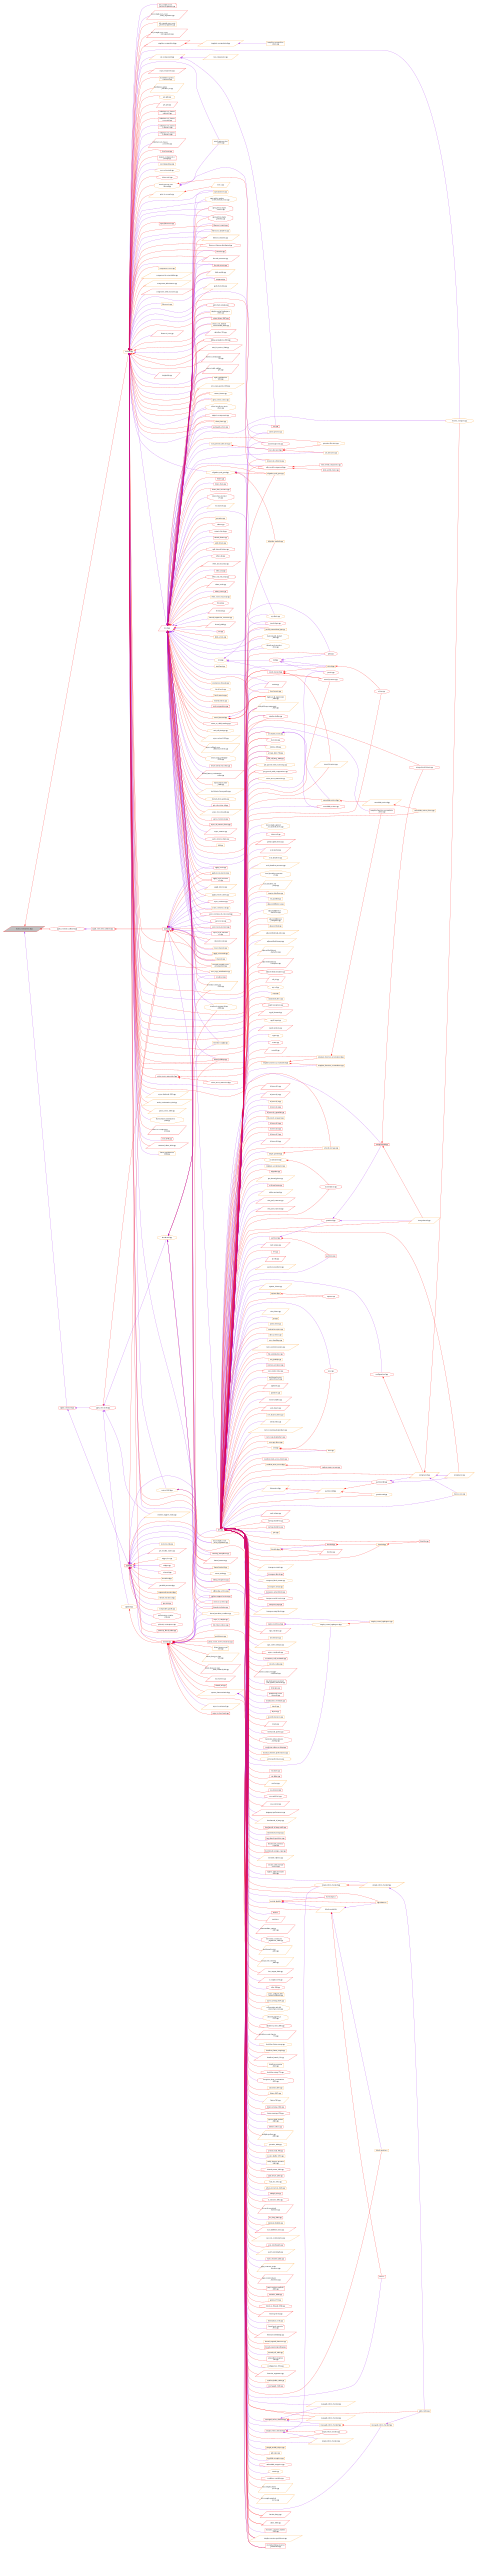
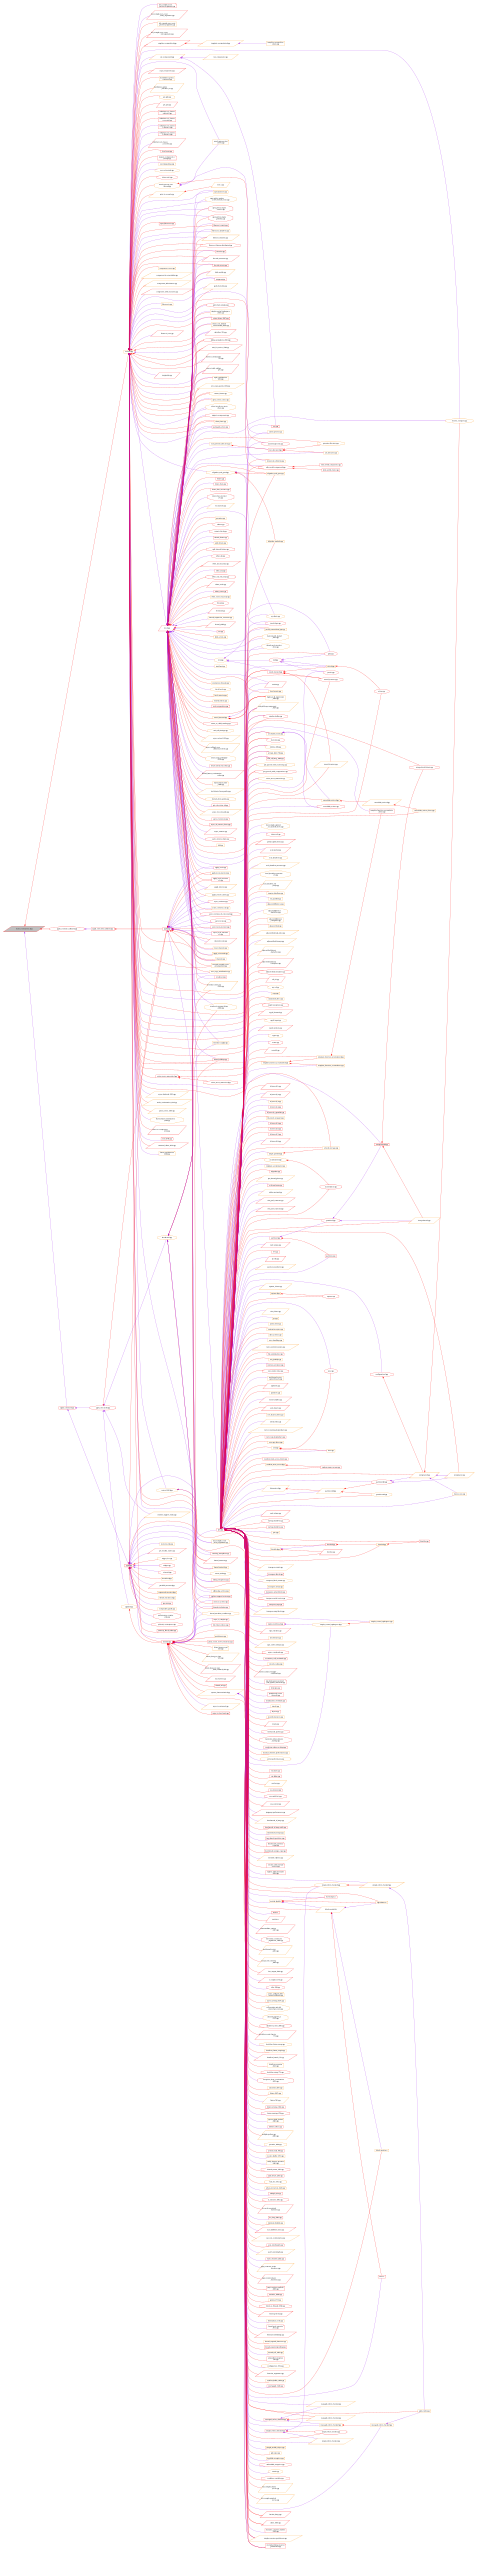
(138, 272) -> (138, 272)
(247, 2061) -> (246, 2031)
